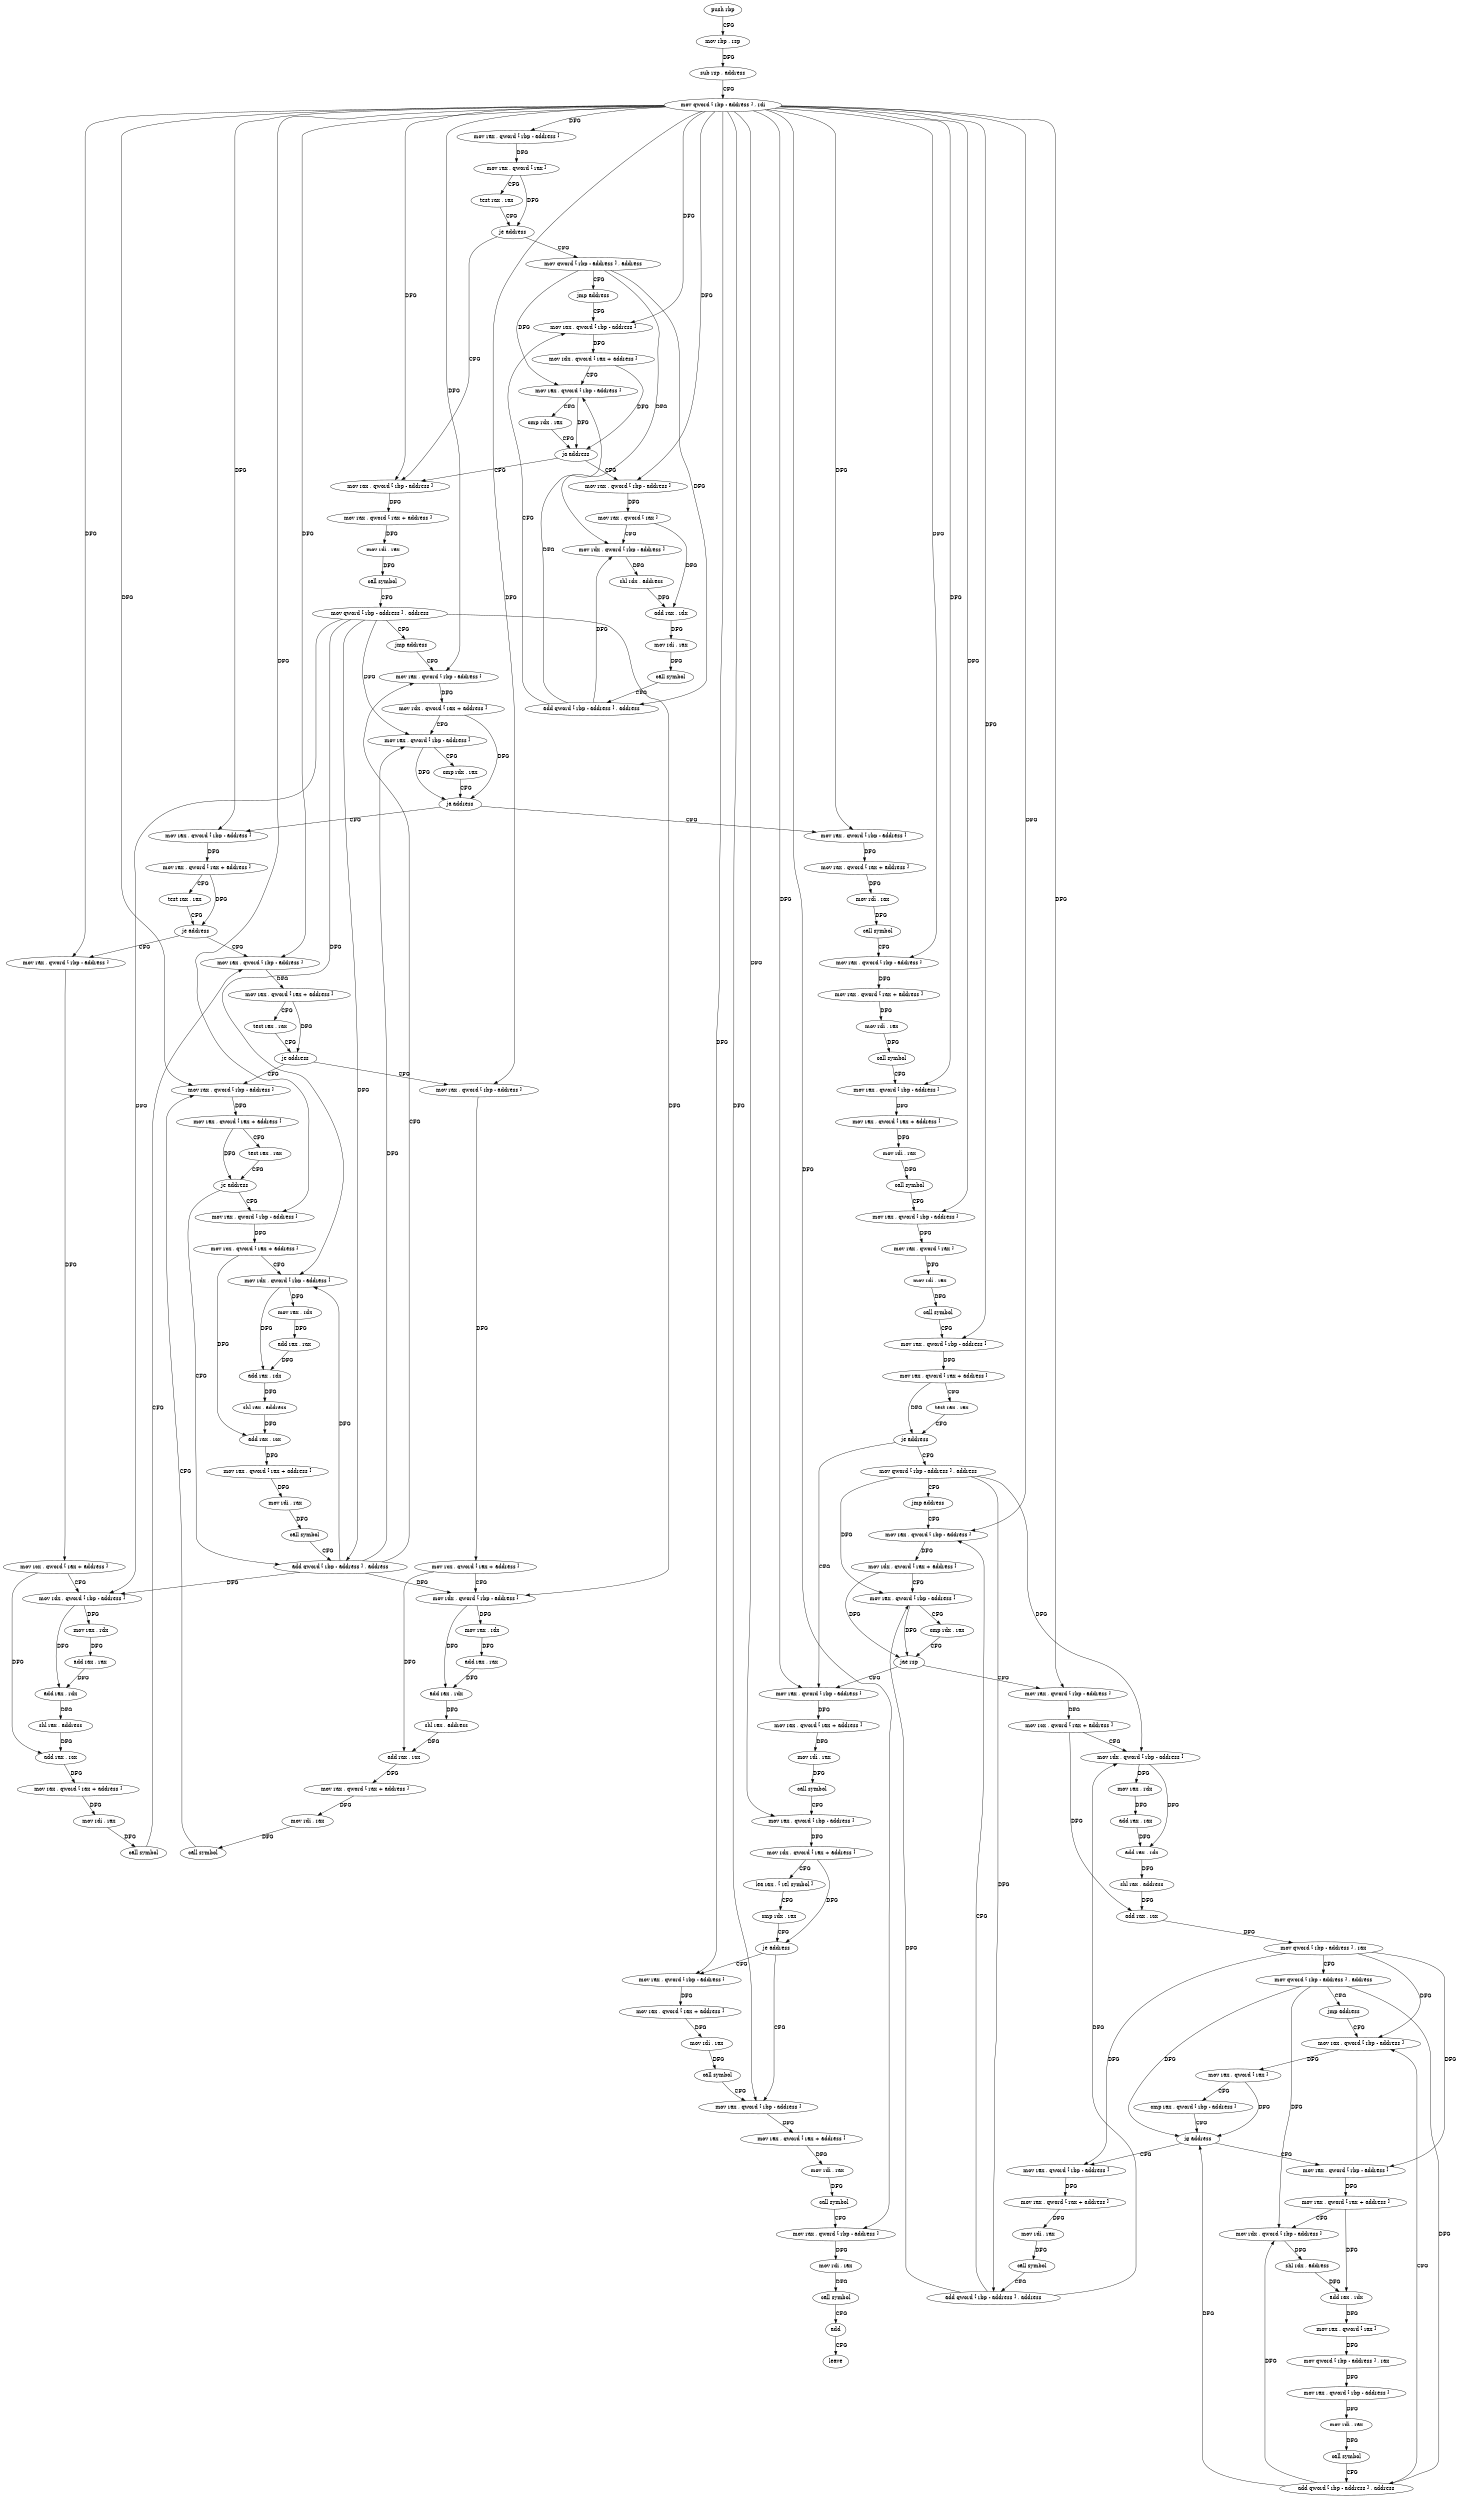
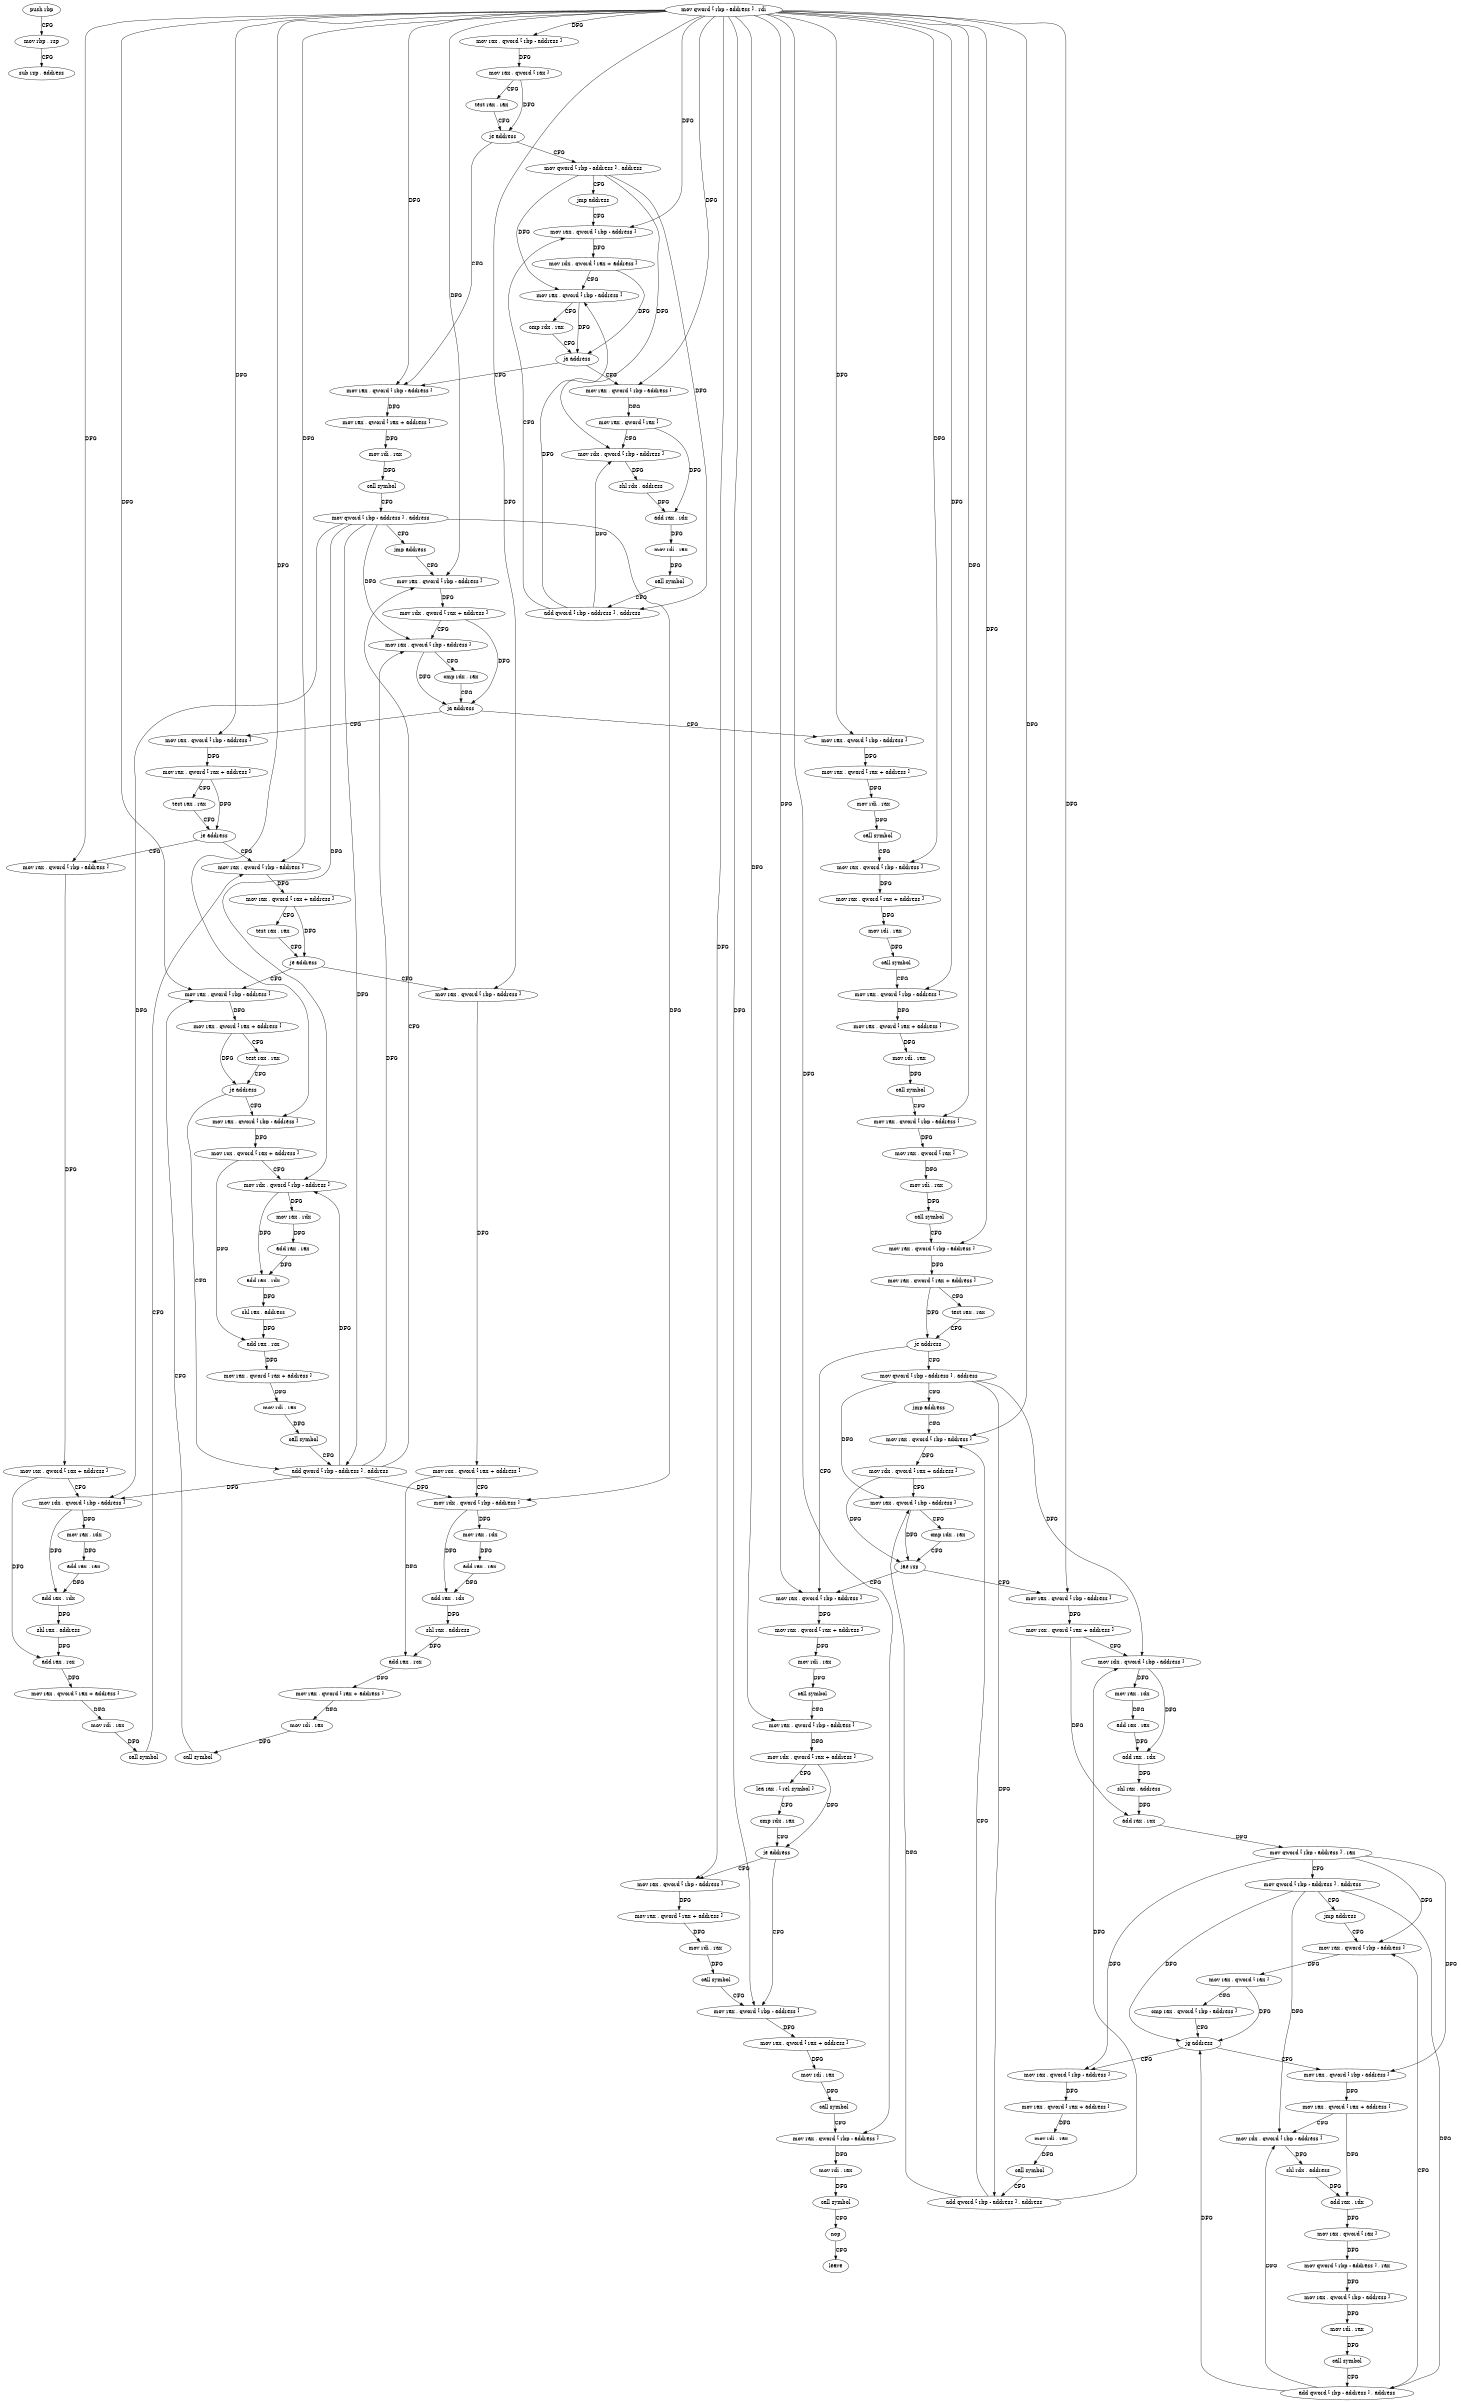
(729, 58) -> (48, 58)
(723, 87) -> none
(836, 2330) -> (836, 2234)
